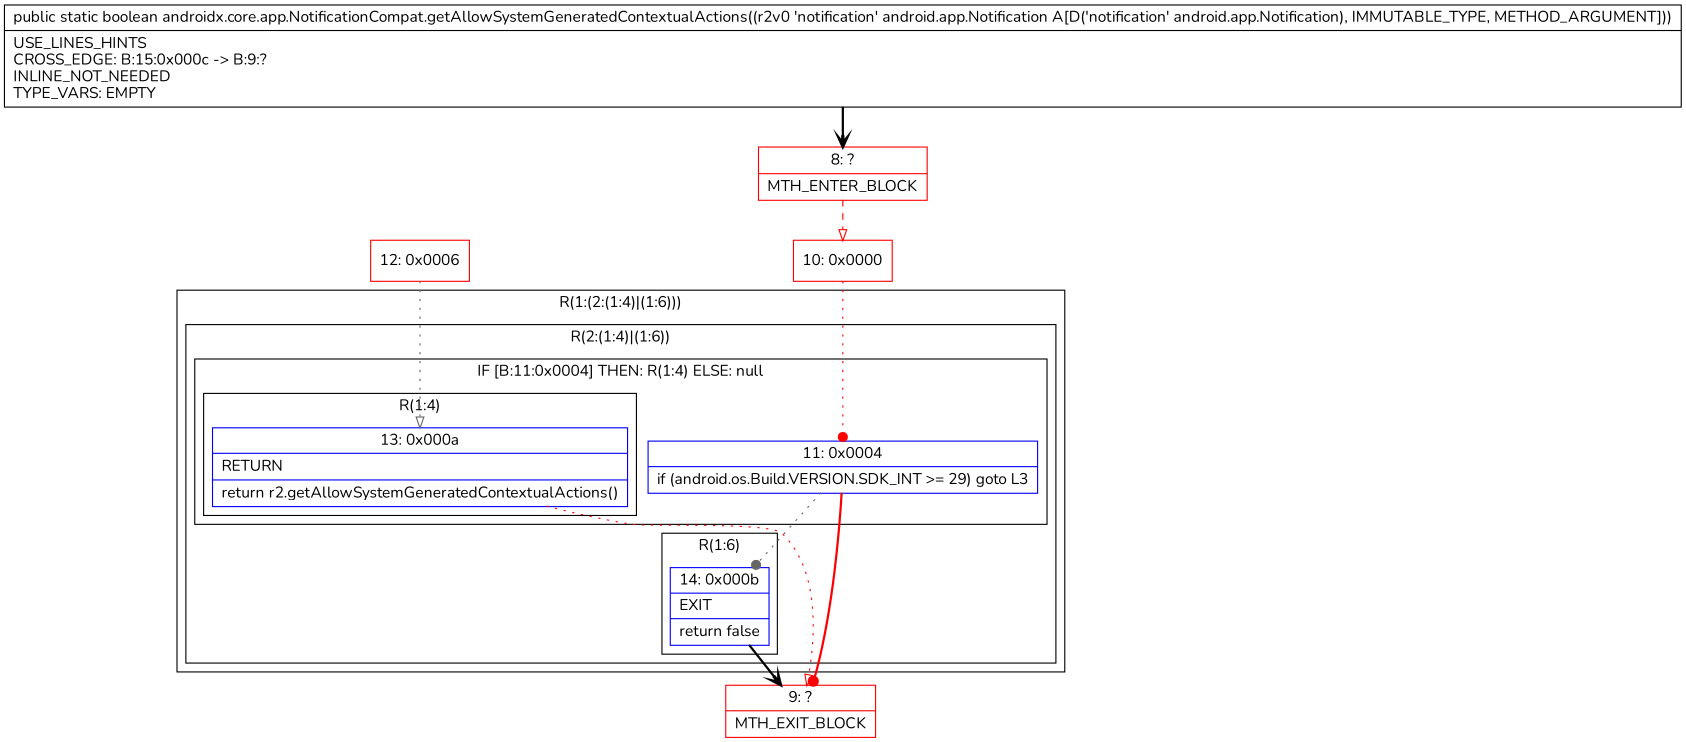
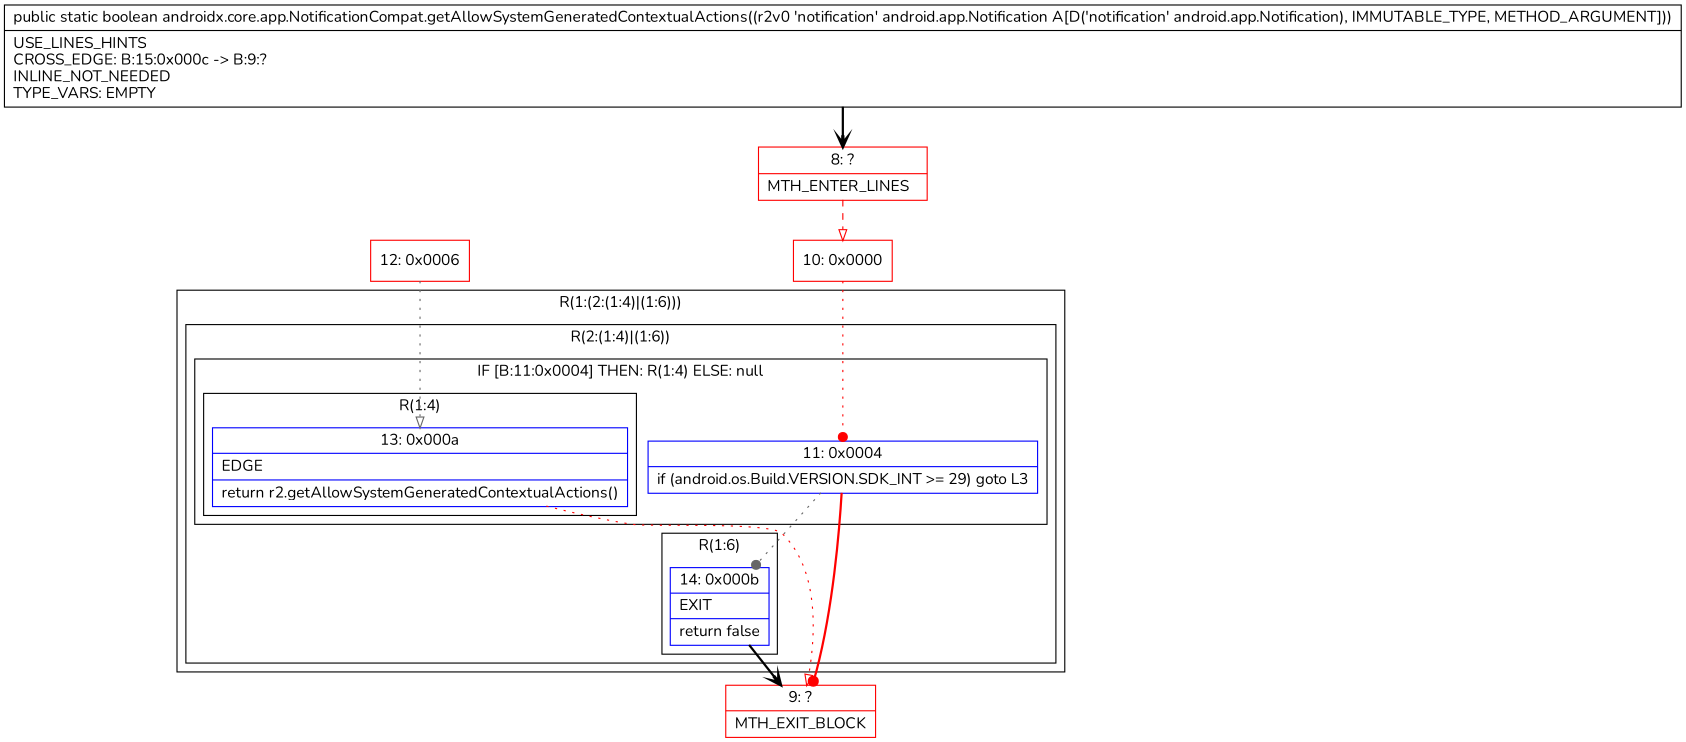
(843, 186) -> (838, 186)
(252, 466) -> (242, 466)
